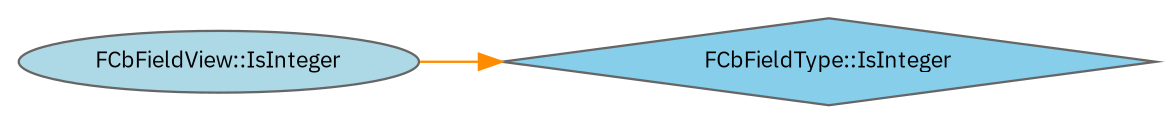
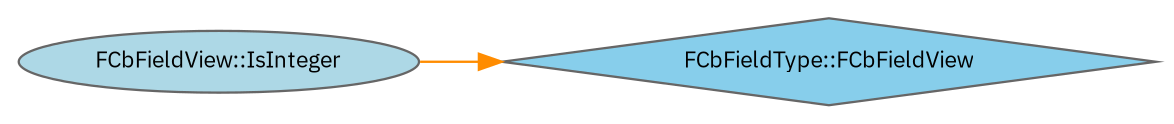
(829, 62) -> (829, 62)
